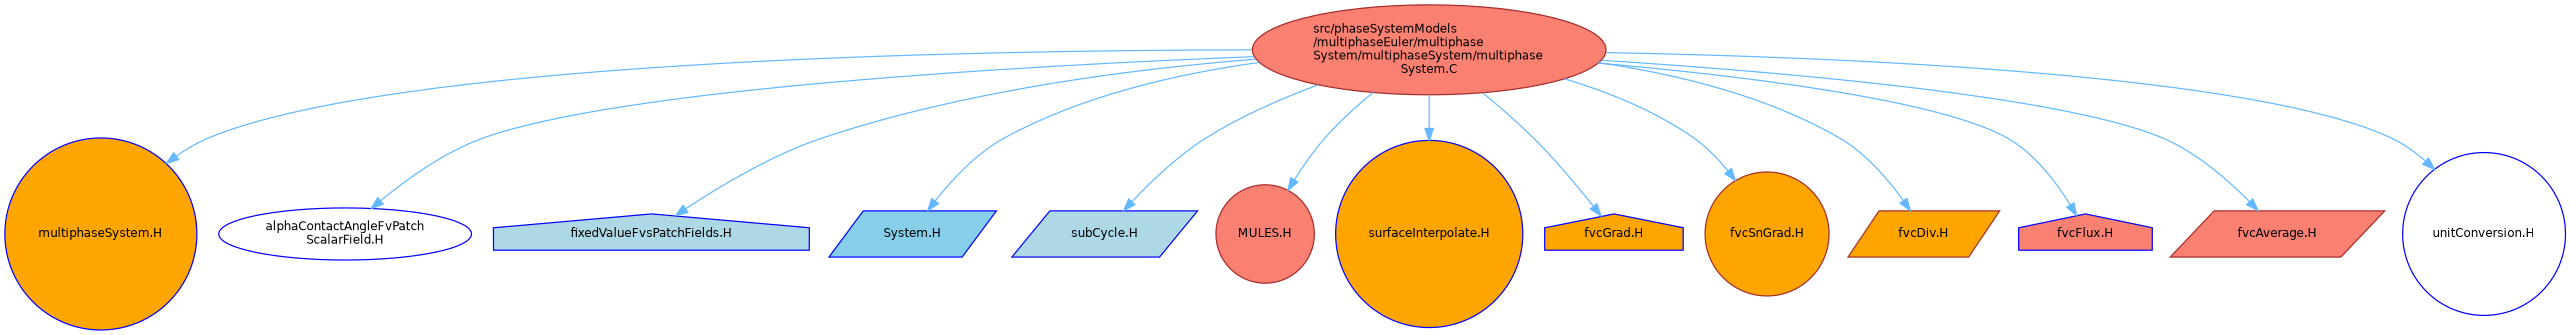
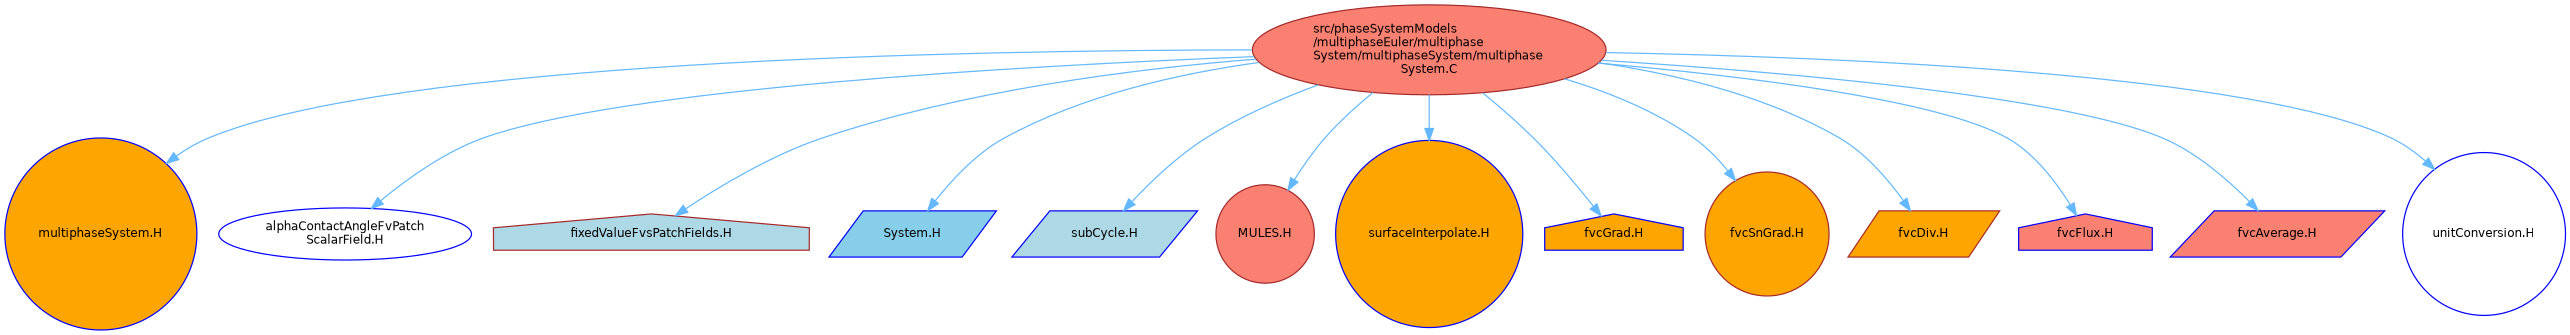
(651, 234) -> (651, 234)
(2277, 234) -> (2277, 234)
